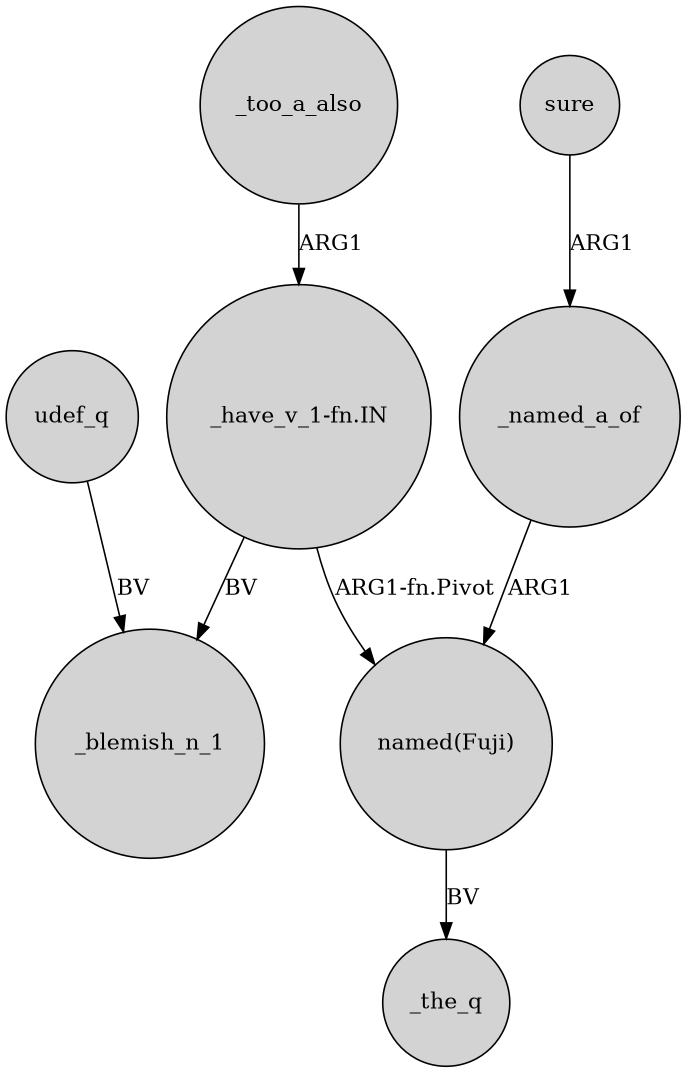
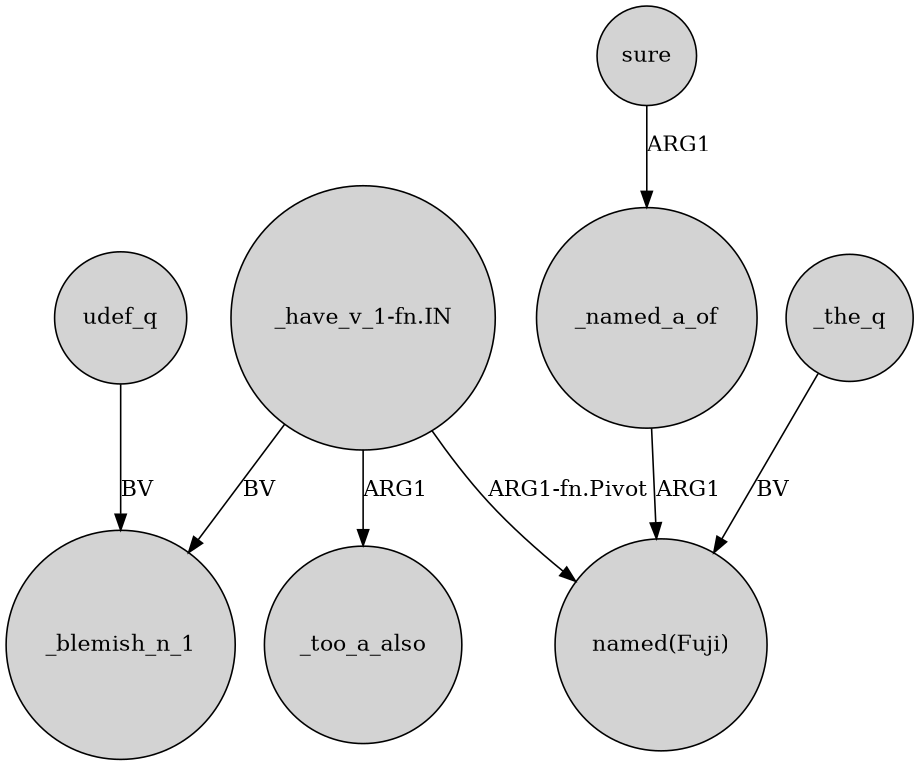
(299, 236) -> (363, 489)
(446, 886) -> (770, 456)
